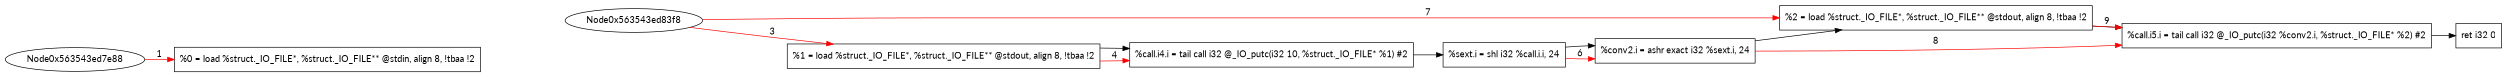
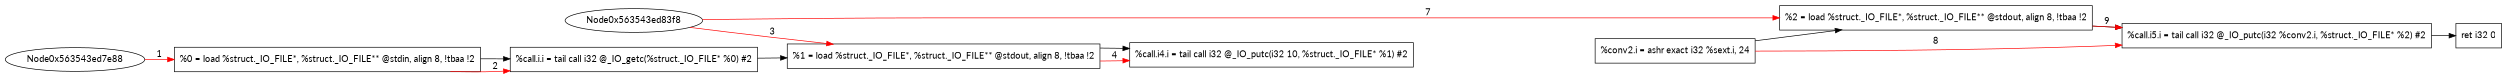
(1504, 55) -> none
none -> (634, 59)
